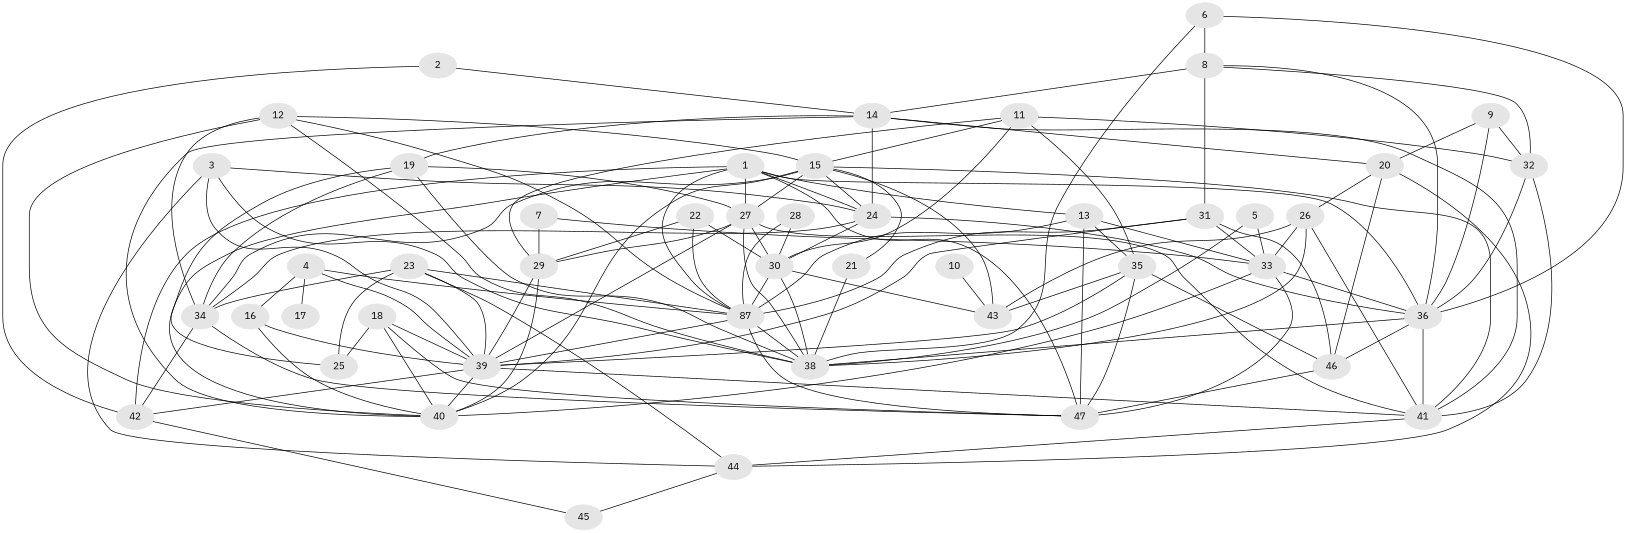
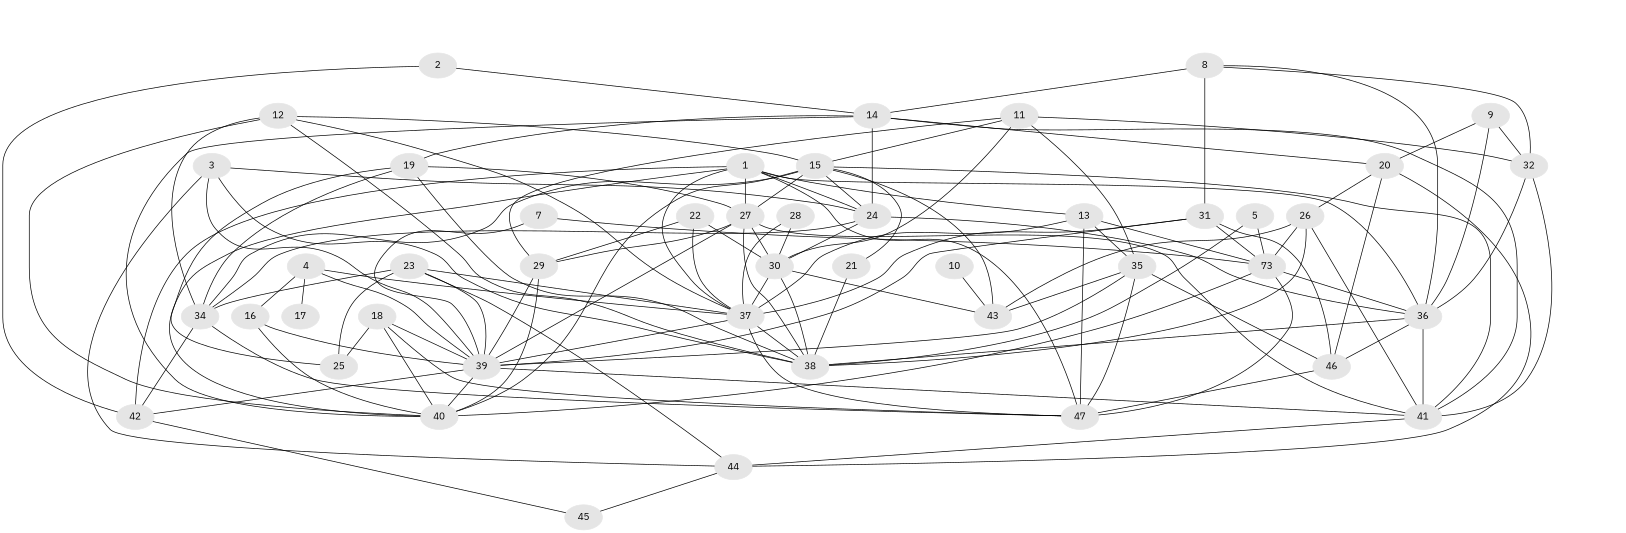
(1205, 15) -> none
(539, 241) -> (379, 262)
(1267, 266) -> (1267, 266)
(745, 317) -> (745, 317)
